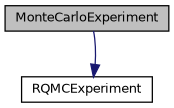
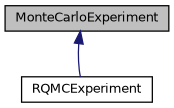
(95, 48) -> (79, 60)
